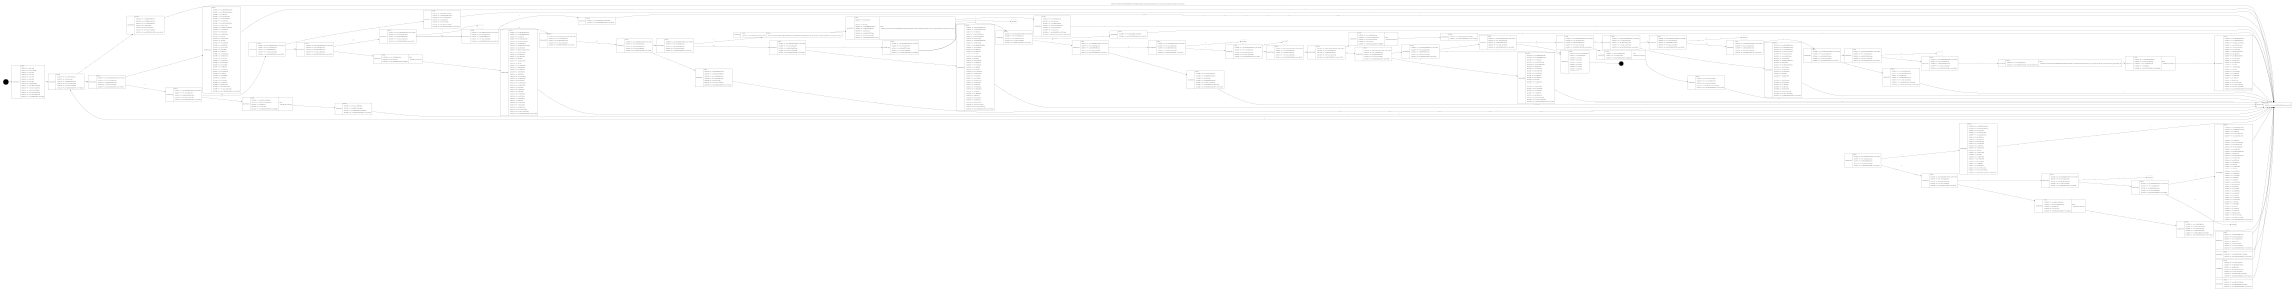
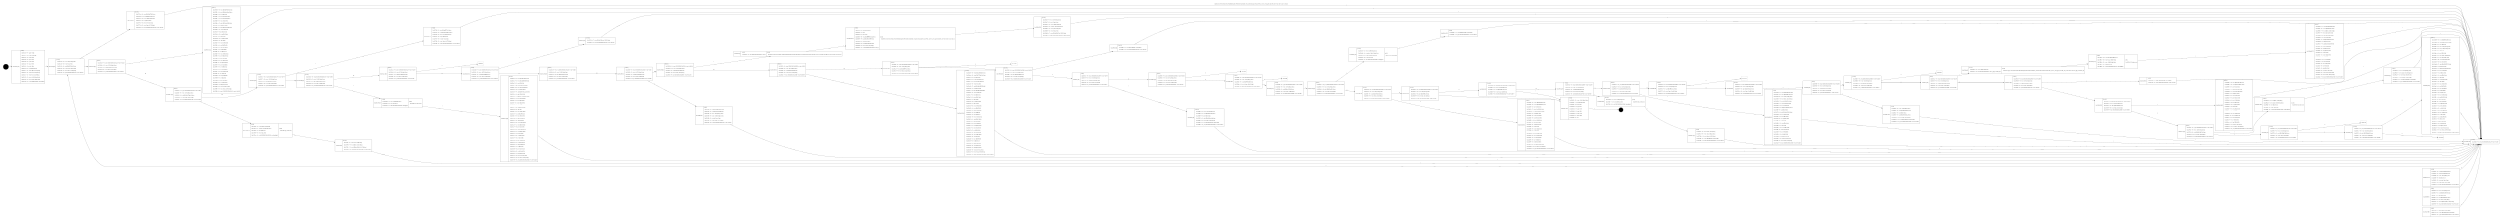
none -> (2023, 83)
